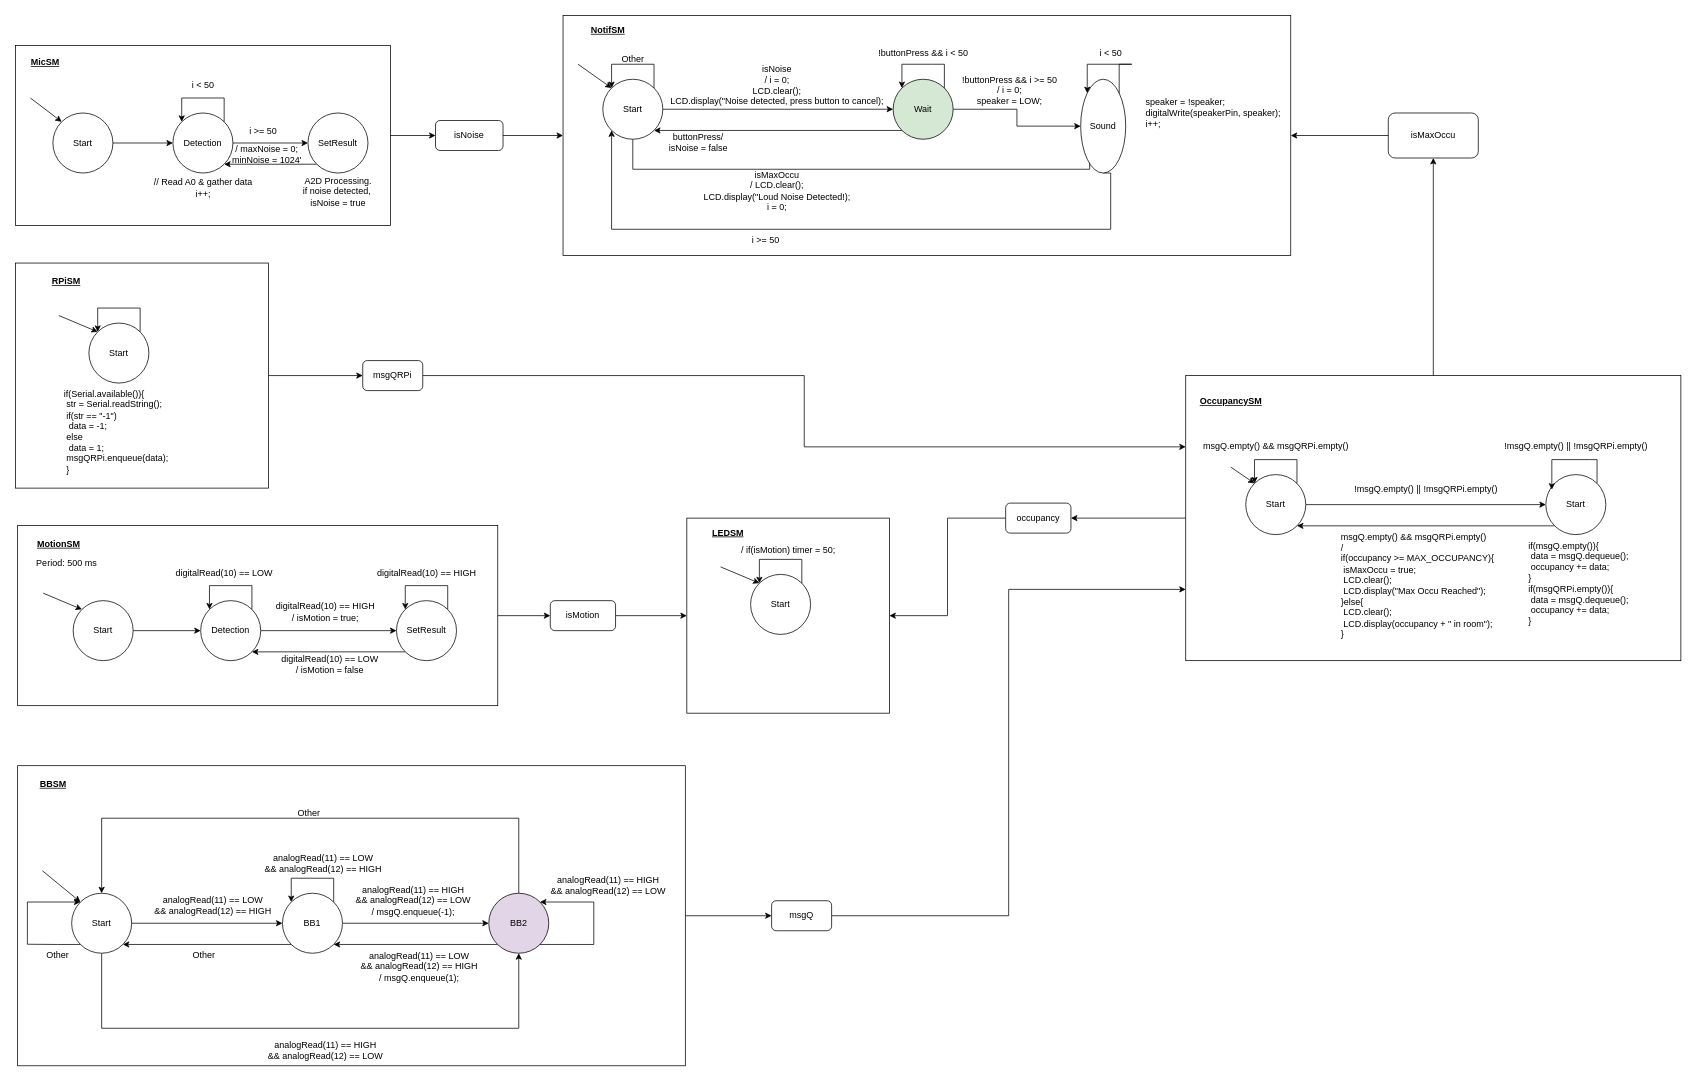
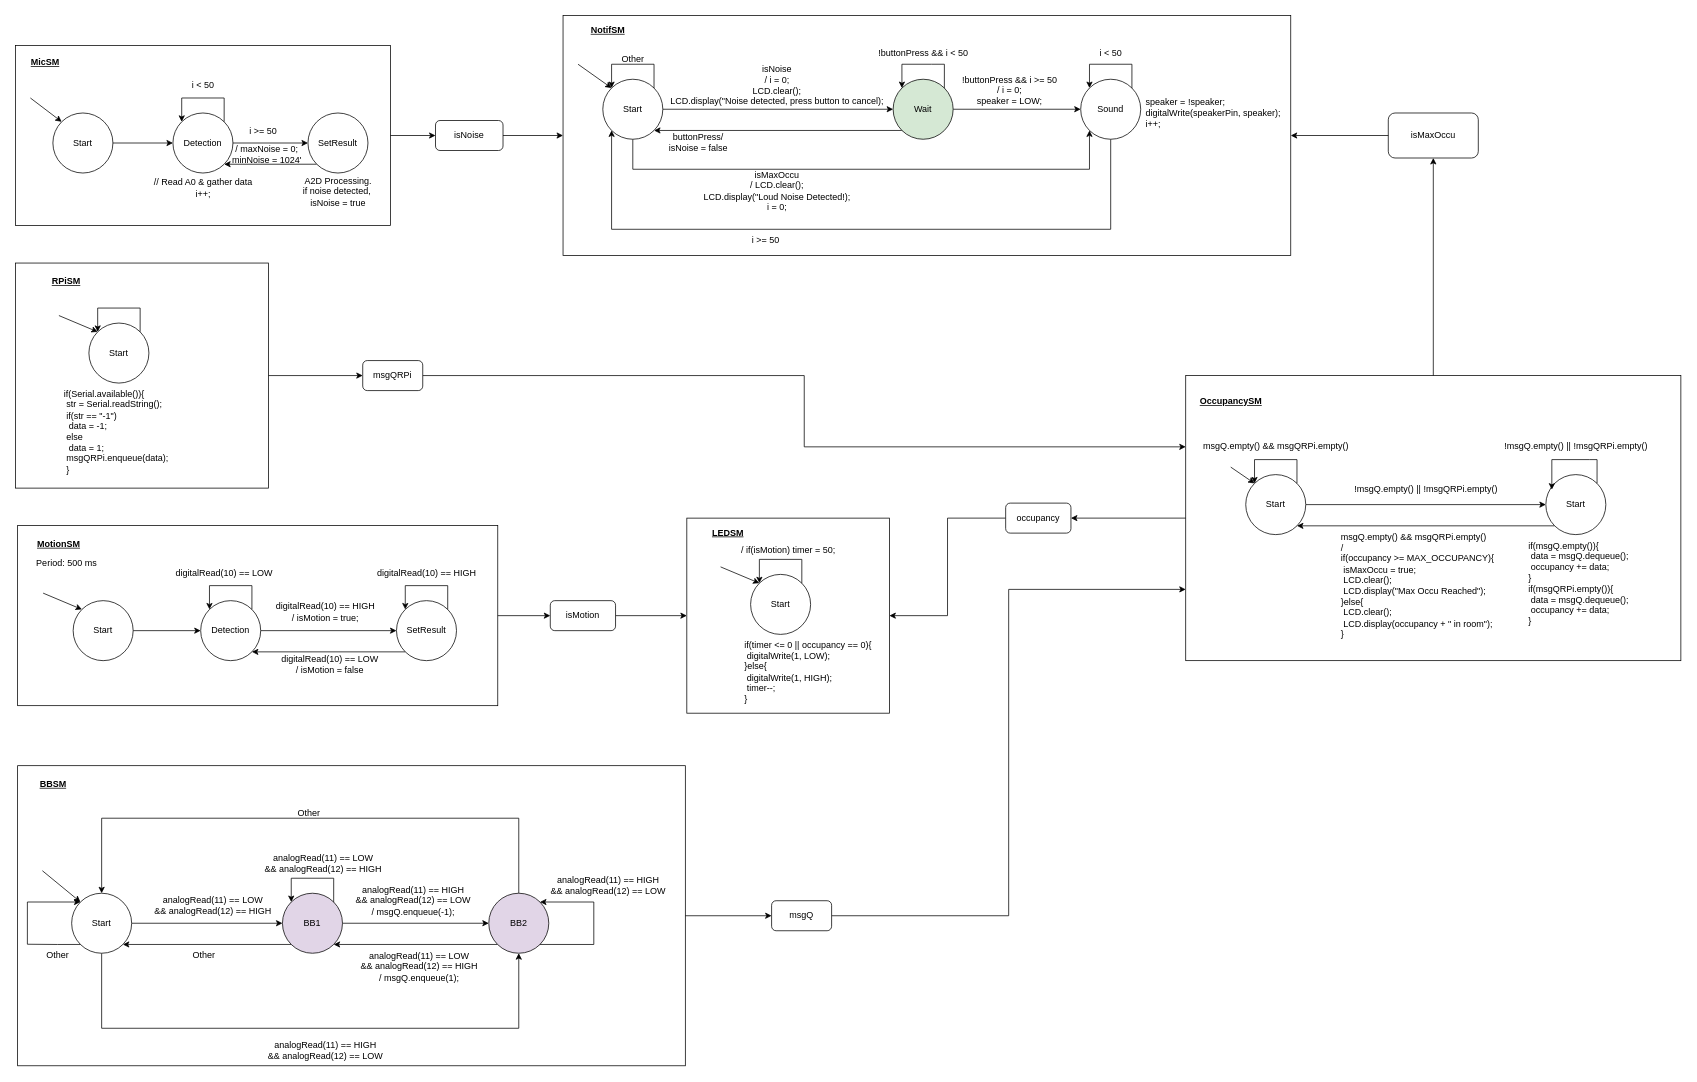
(1103, 126) -> (1110, 109)
none -> (814, 672)
(312, 923) -> (312, 923)
